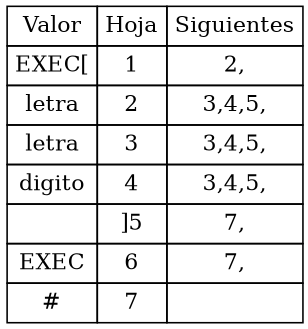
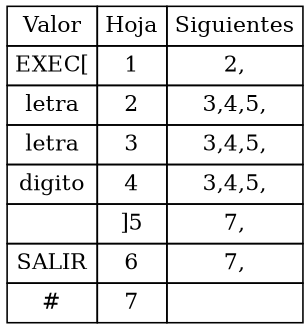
(52, 263) -> (52, 263)
